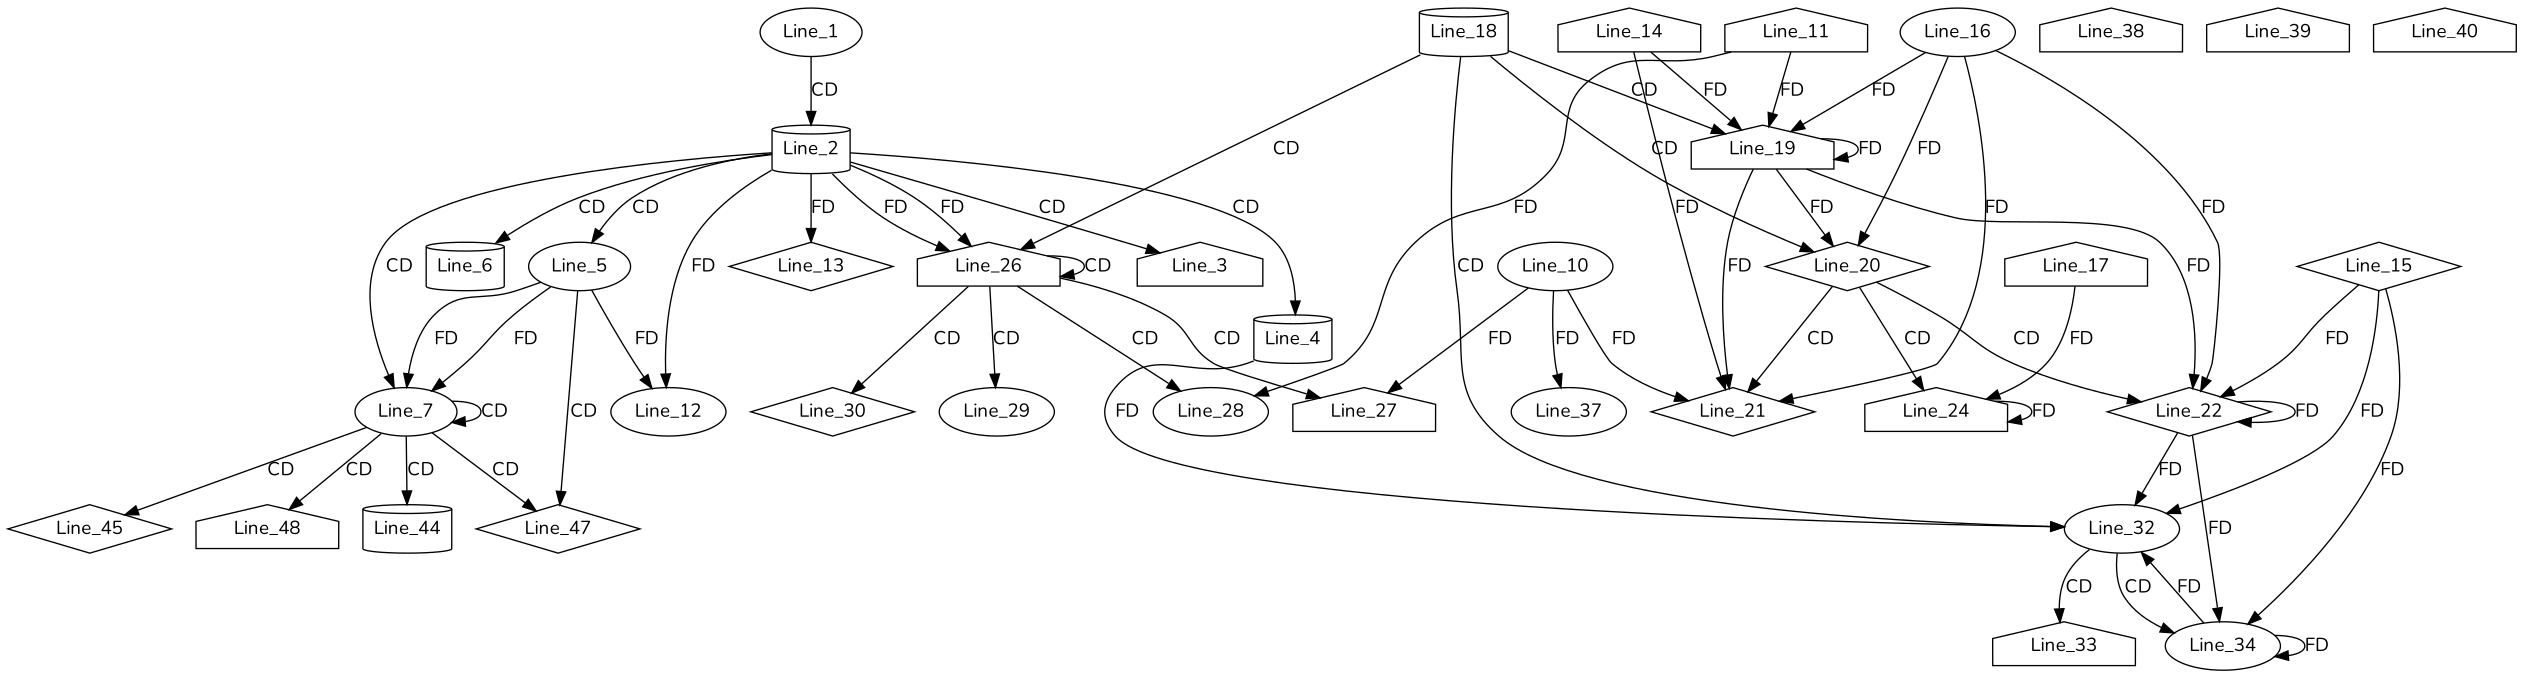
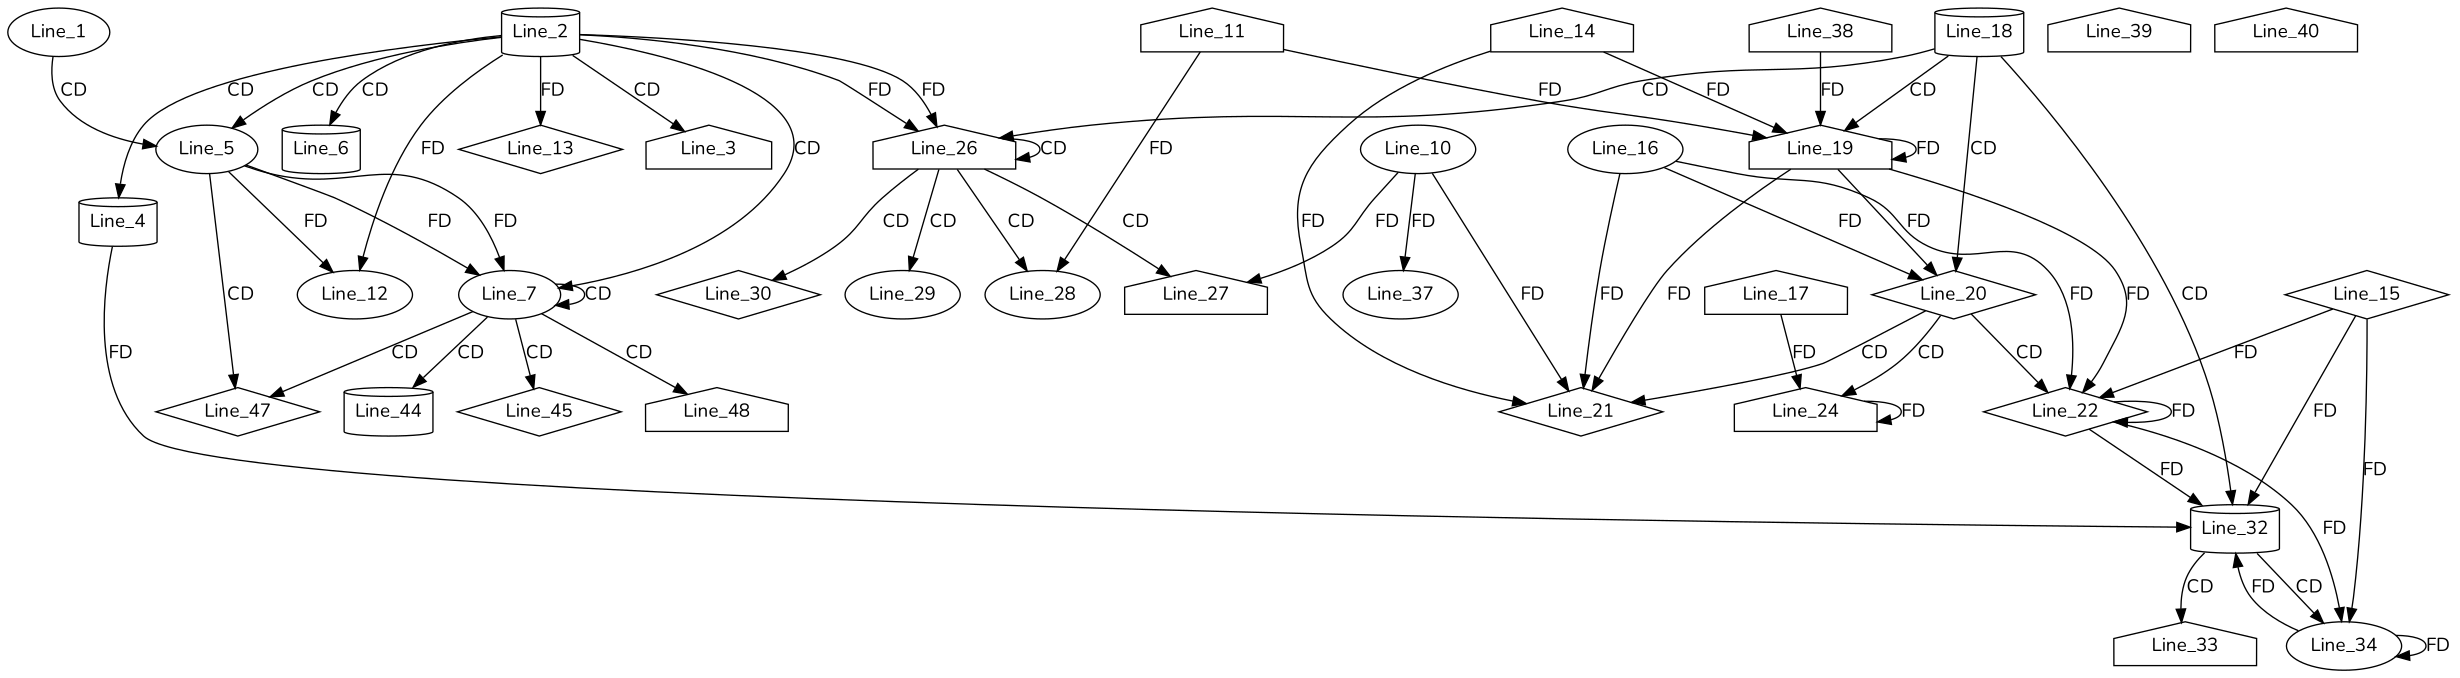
(811, 84) -> (78, 118)
(1864, 89) -> (1821, 82)
(2122, 529) -> (2235, 529)
